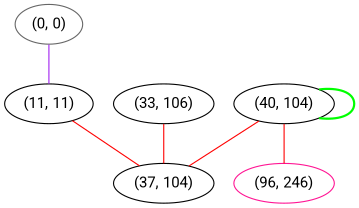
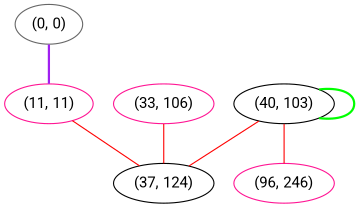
(49, 64) -> (49, 64)
(49, 104) -> (49, 104)
(164, 104) -> (164, 104)
(284, 104) -> (284, 104)
(164, 183) -> (164, 183)
